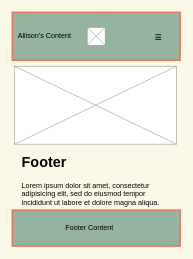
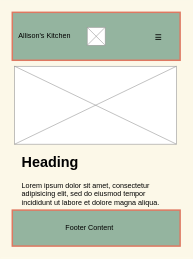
(45, 36) -> (45, 36)
(96, 172) -> (96, 172)
